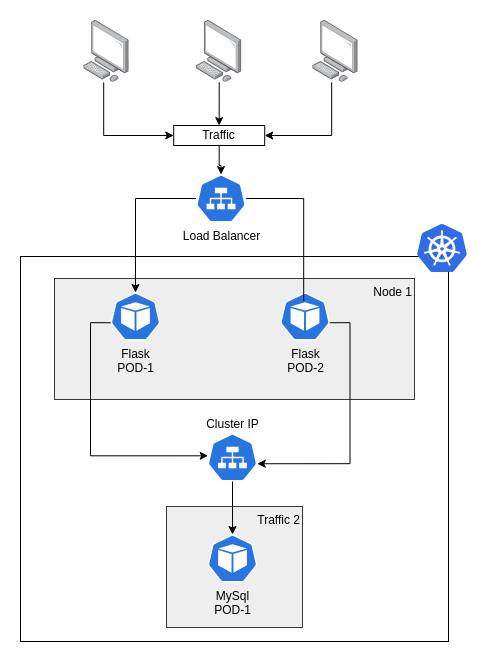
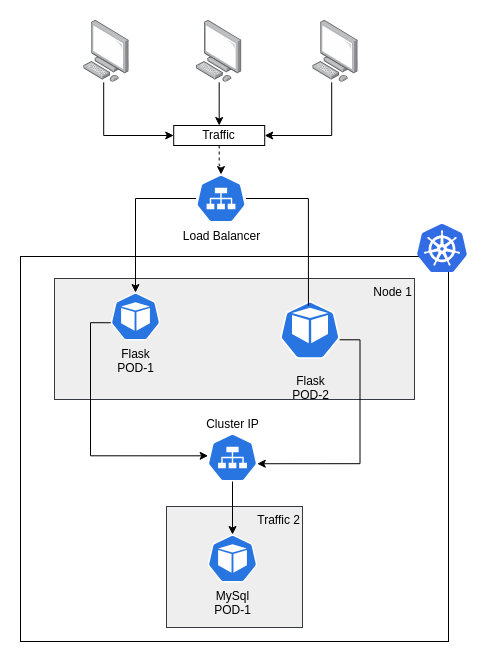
(219, 158) -> (219, 158)
(305, 317) -> (310, 330)
